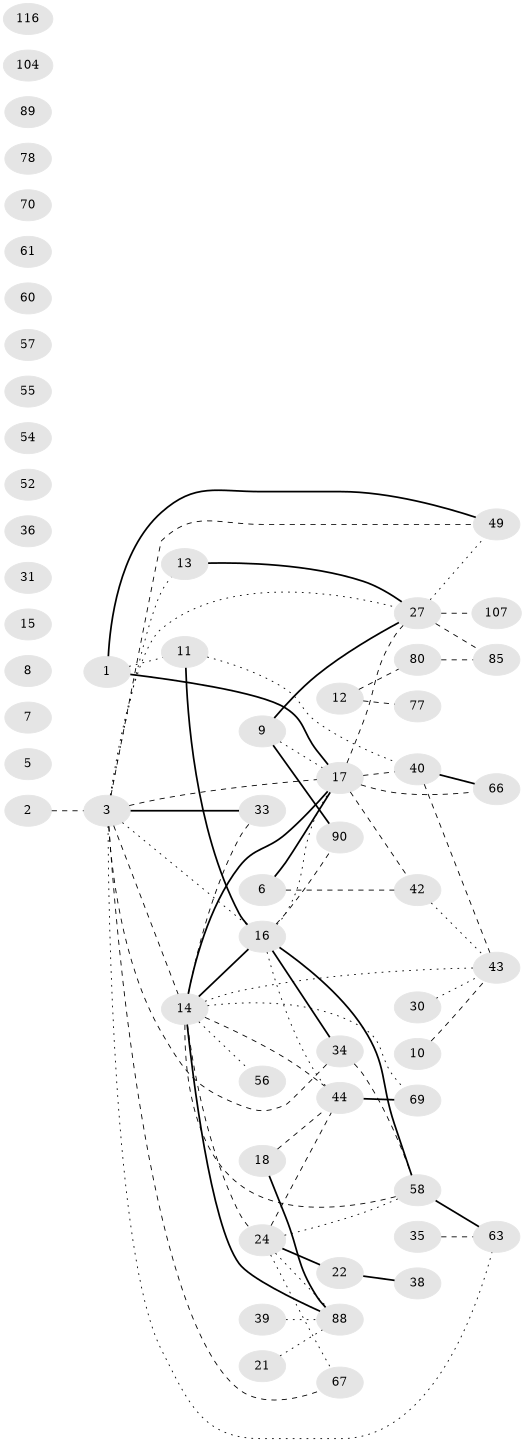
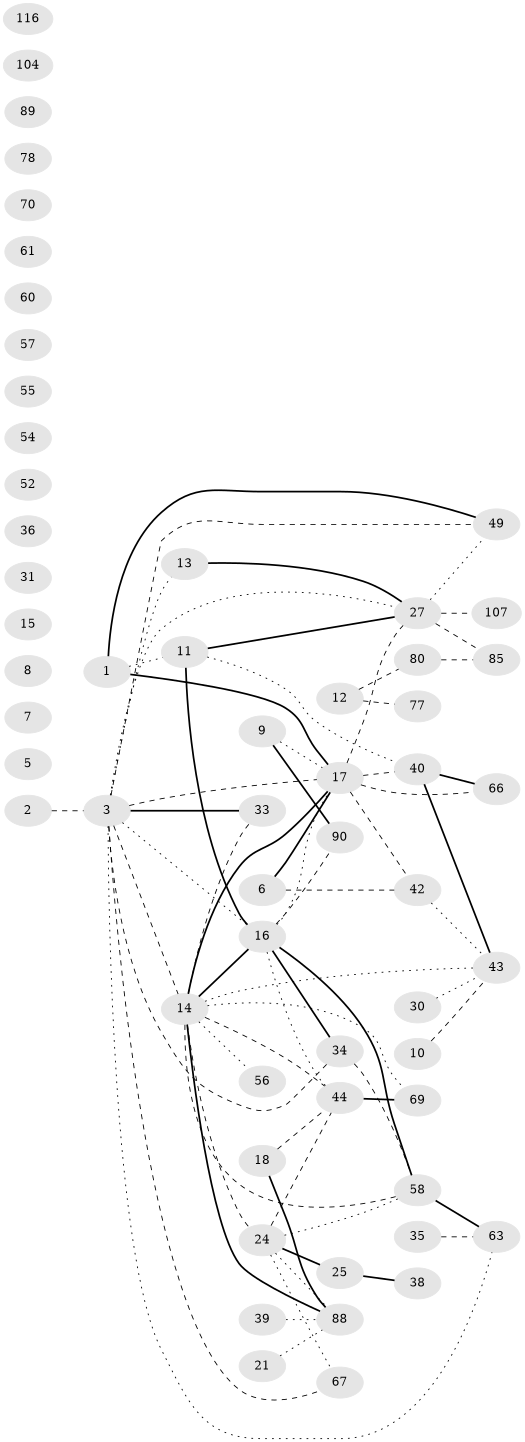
(332, 664) -> (301, 633)
(457, 868) -> (457, 868)
(340, 1273) -> (340, 1273)
